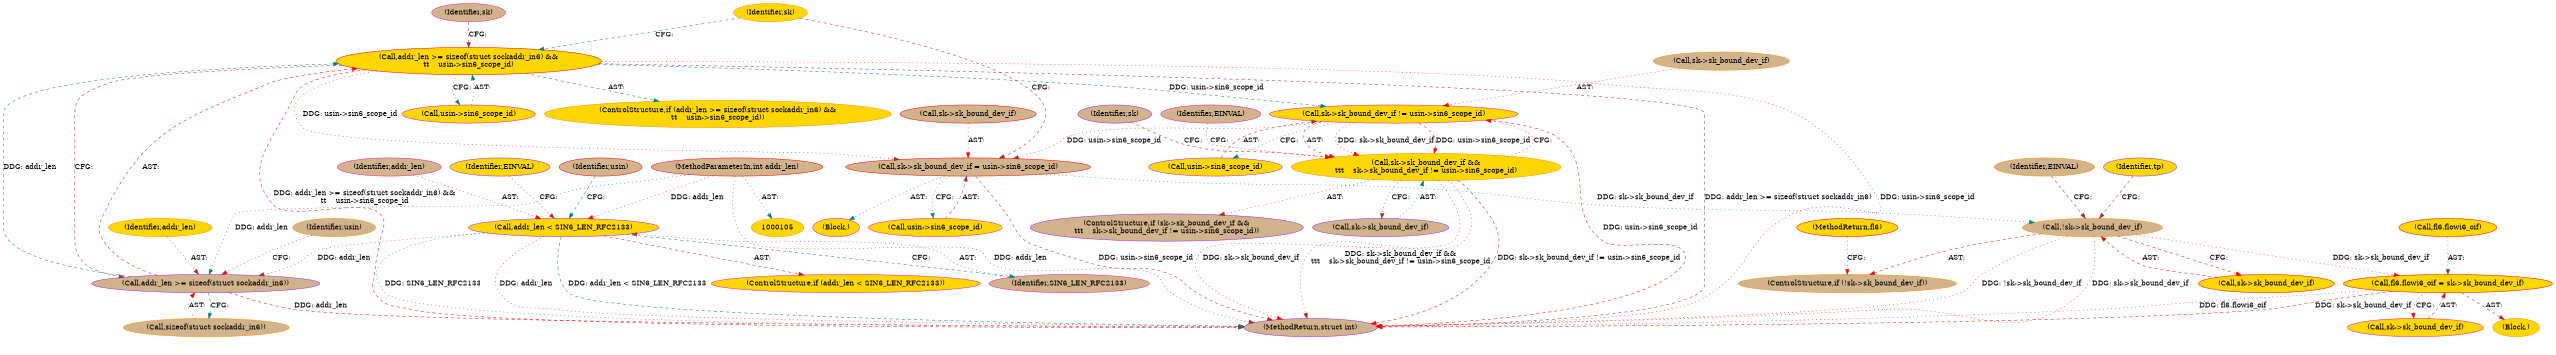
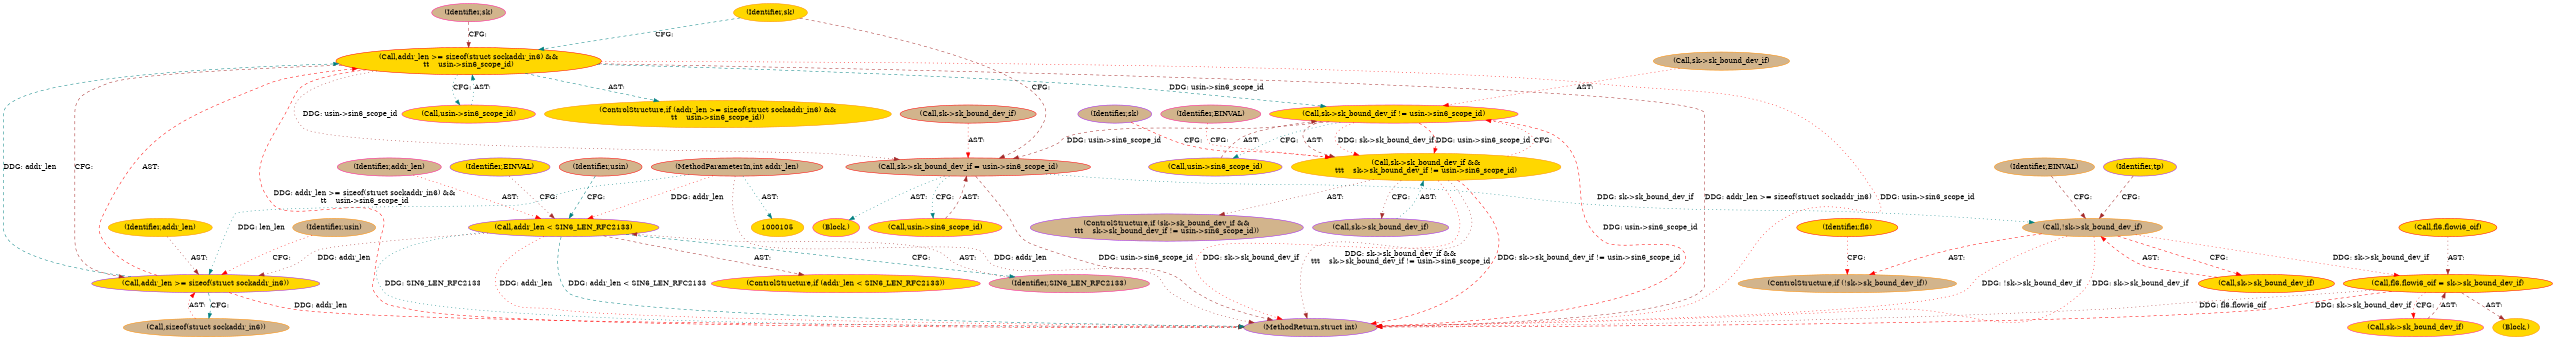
(1171, 128) -> (1171, 128)
(262, 228) -> (262, 228)
(1847, 228) -> (1847, 228)
(206, 284) -> (206, 284)
